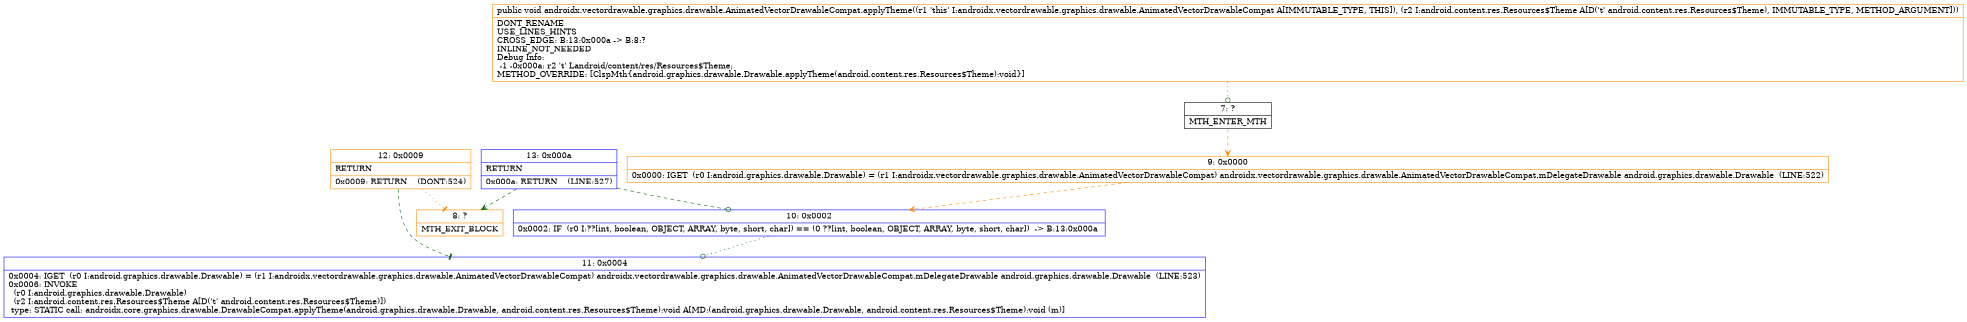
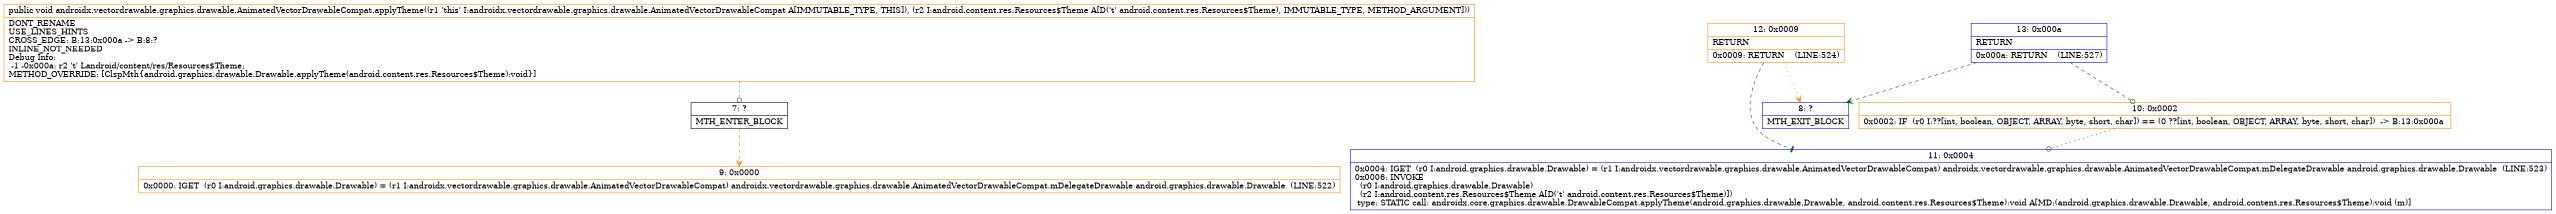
(1228, 122) -> (739, 122)
(401, 182) -> (1776, 56)
(1021, 196) -> none
(433, 198) -> (1791, 80)
(460, 223) -> (1806, 116)
(809, 223) -> (2155, 116)
